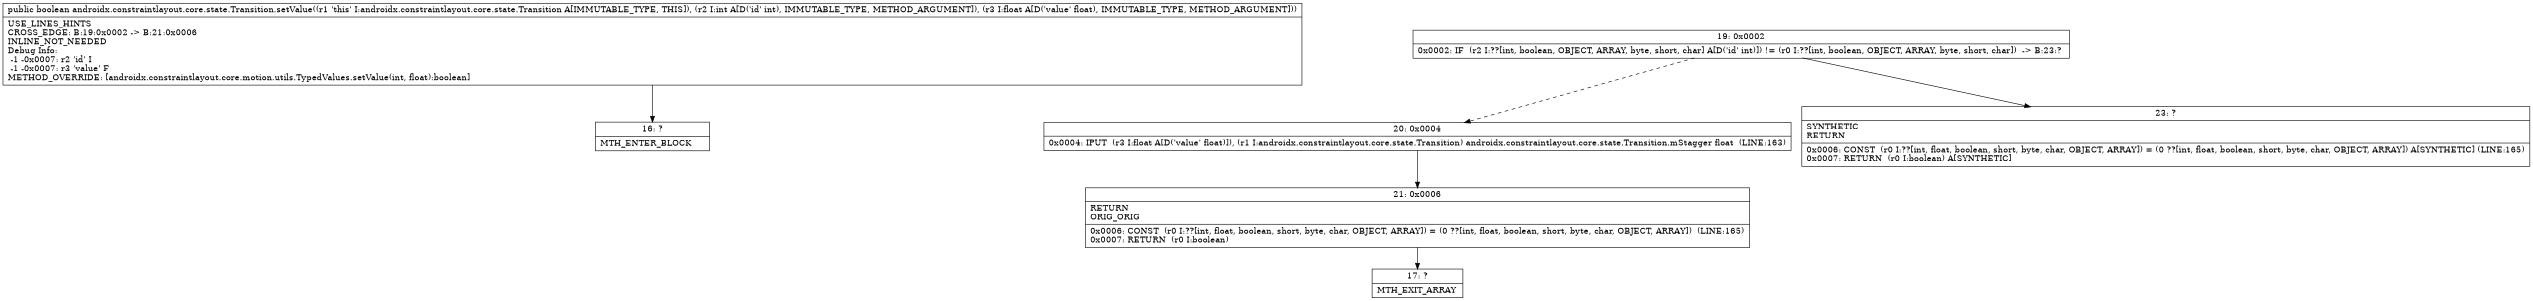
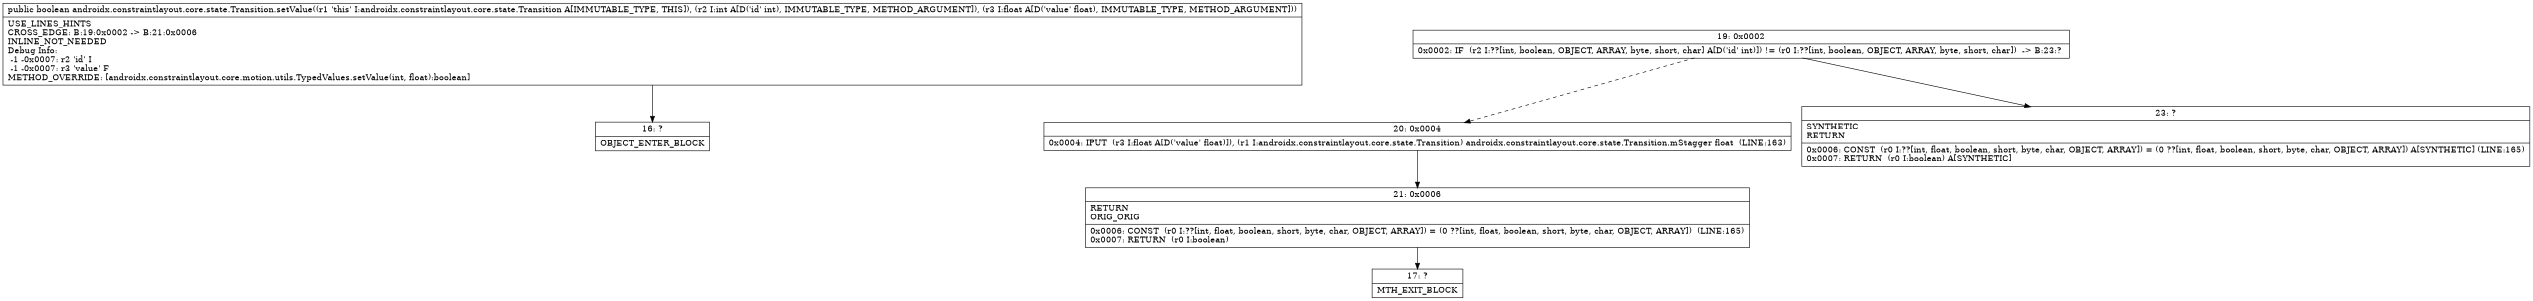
(646, 143) -> (652, 143)
(1417, 290) -> (1418, 290)
